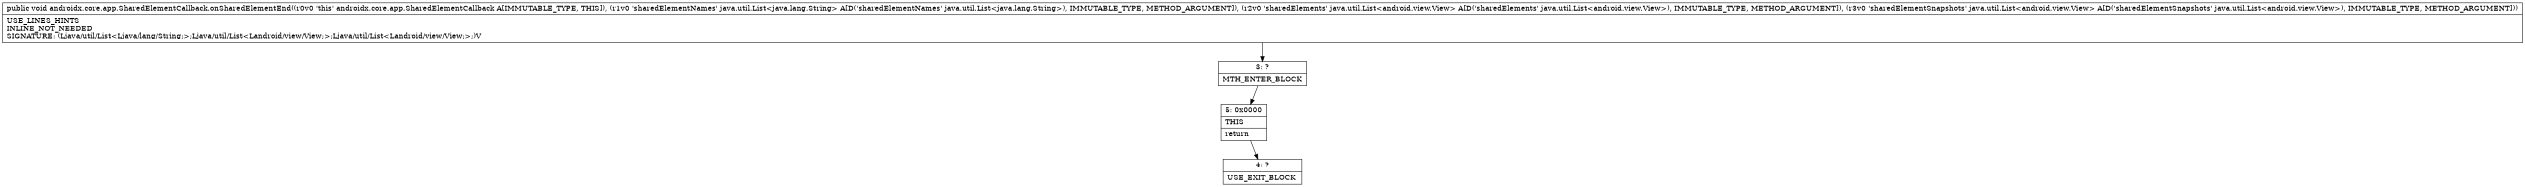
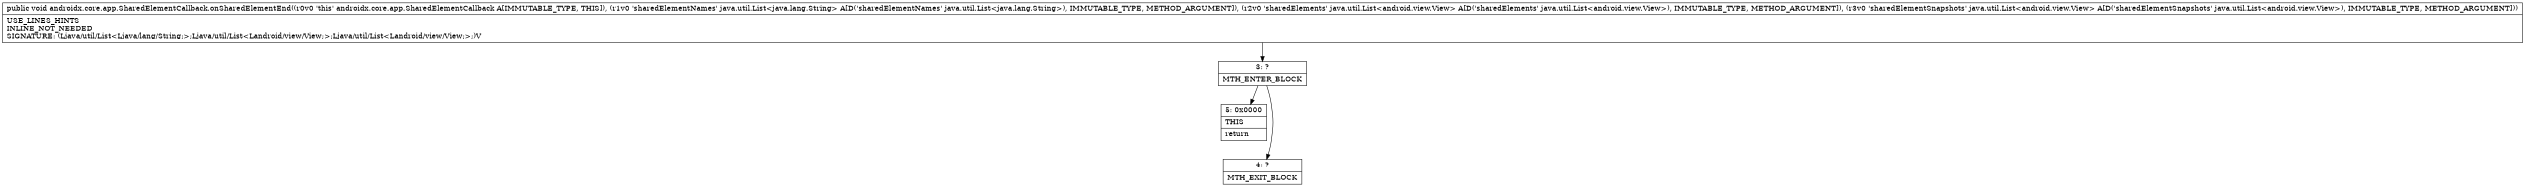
(1253, 147) -> (1273, 120)
(1262, 178) -> (1263, 178)
